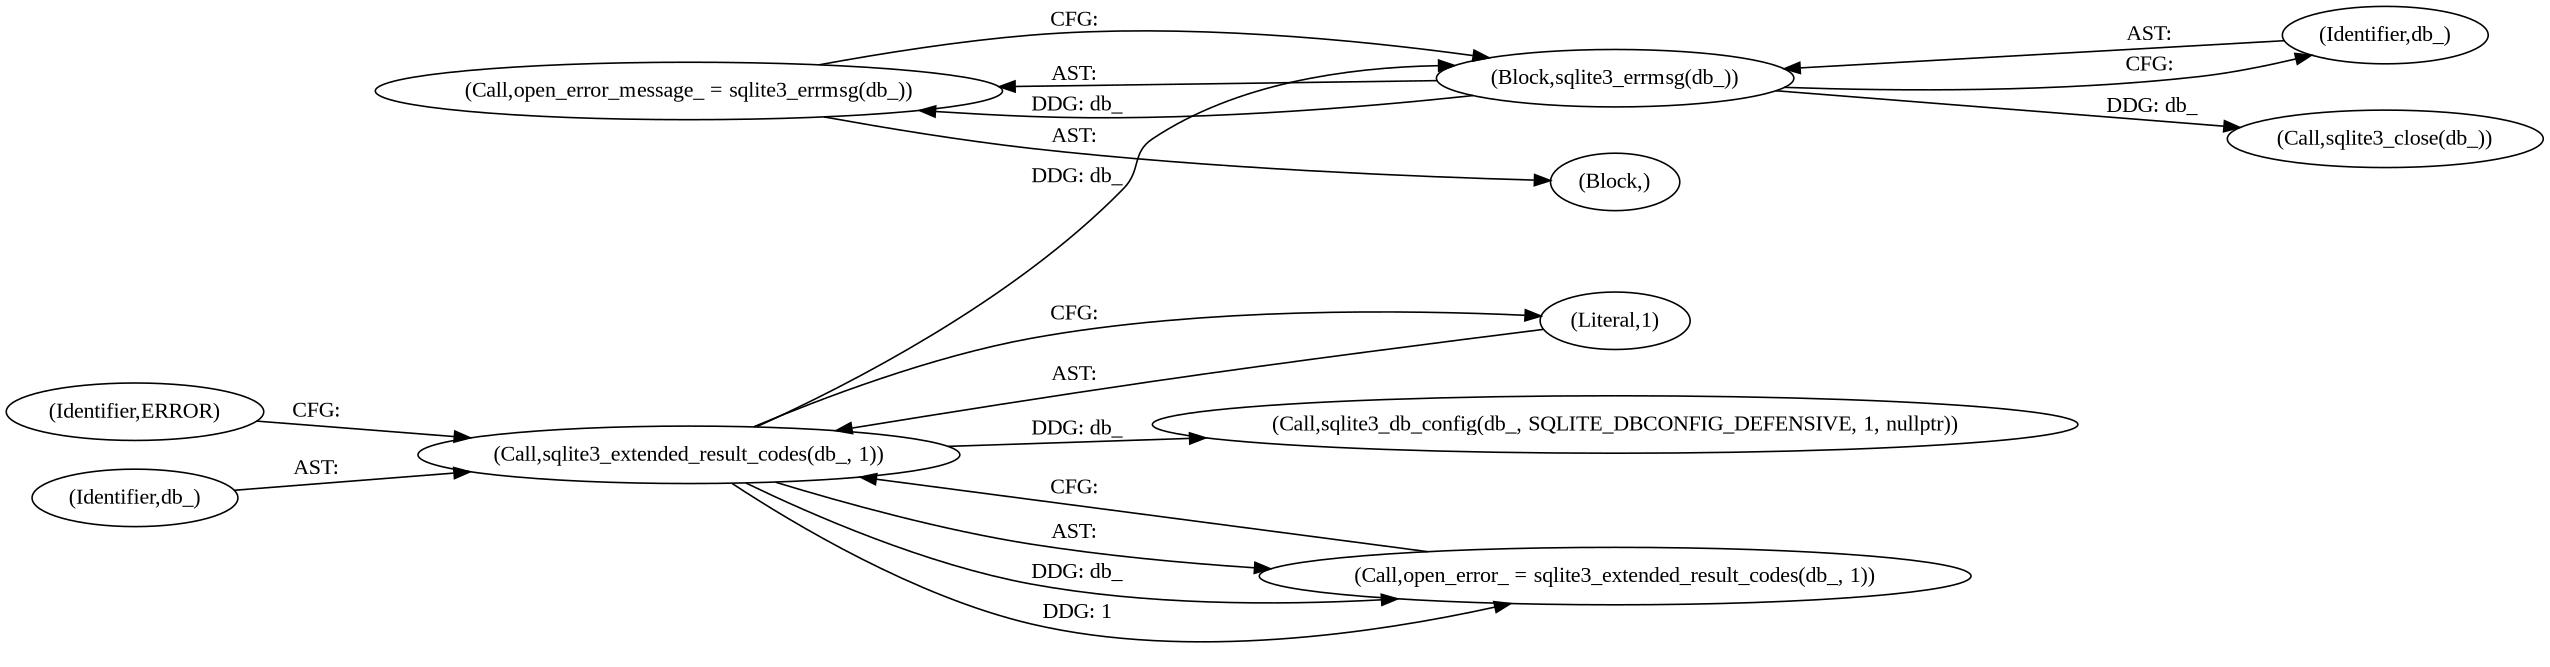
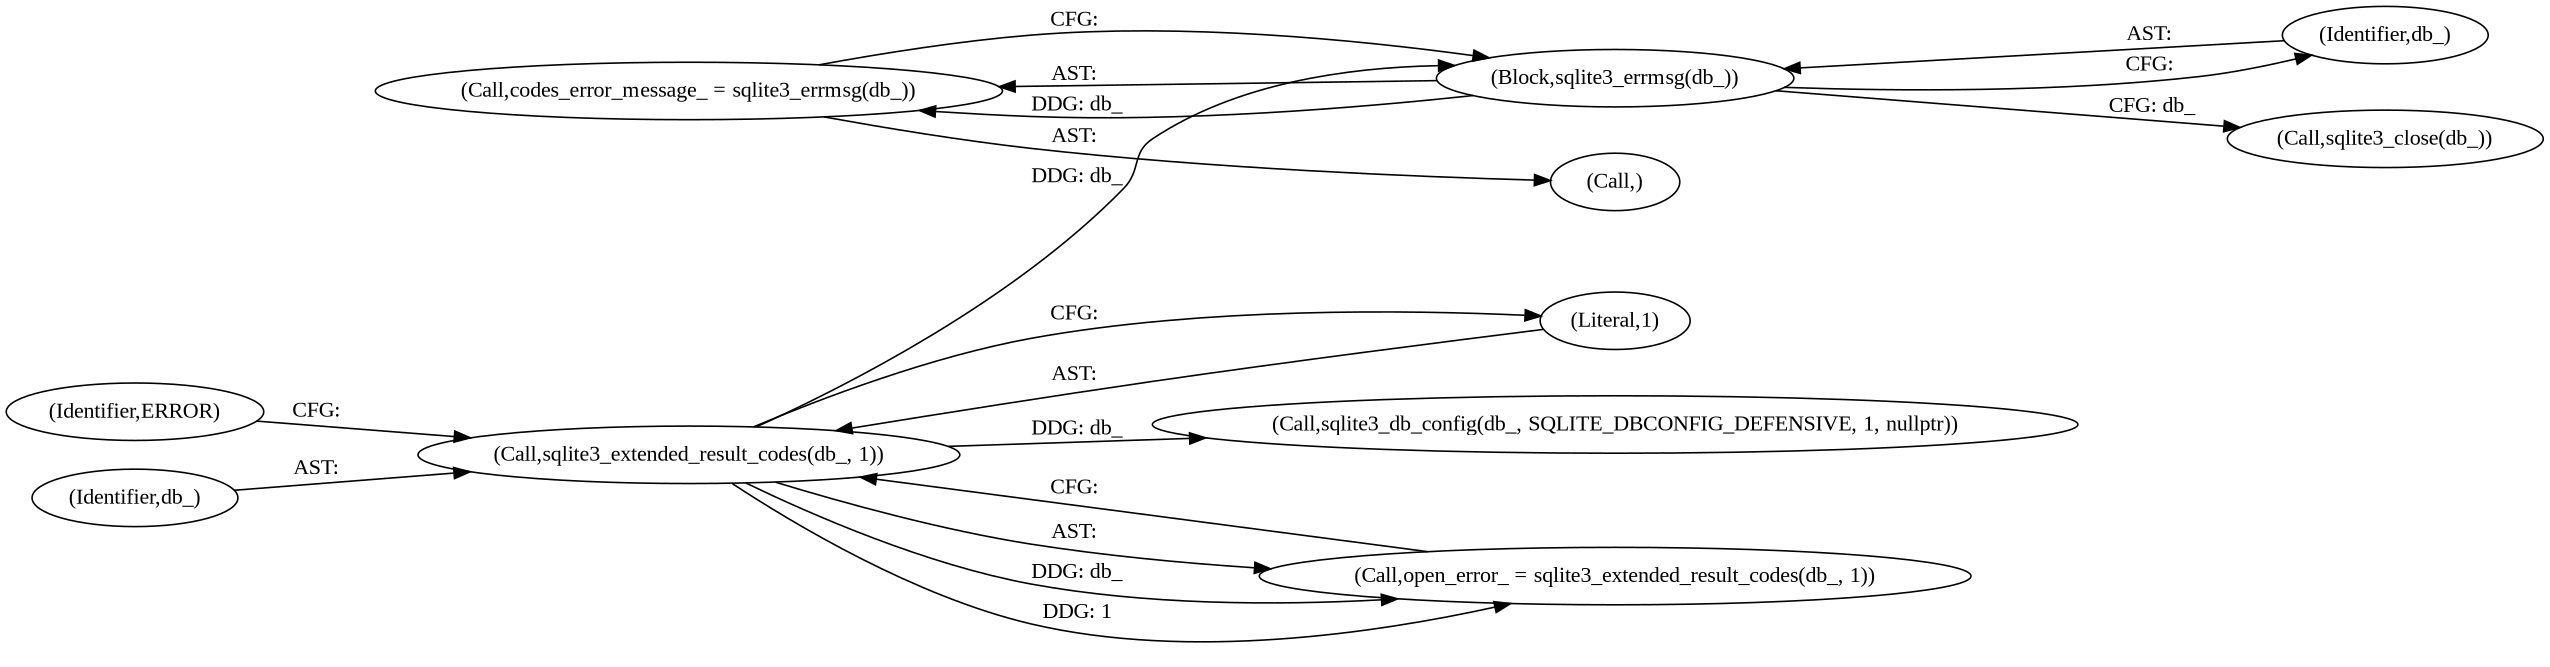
(689, 91) -> (689, 91)
(2153, 106) -> (2153, 106)
(1615, 182) -> (1615, 182)
